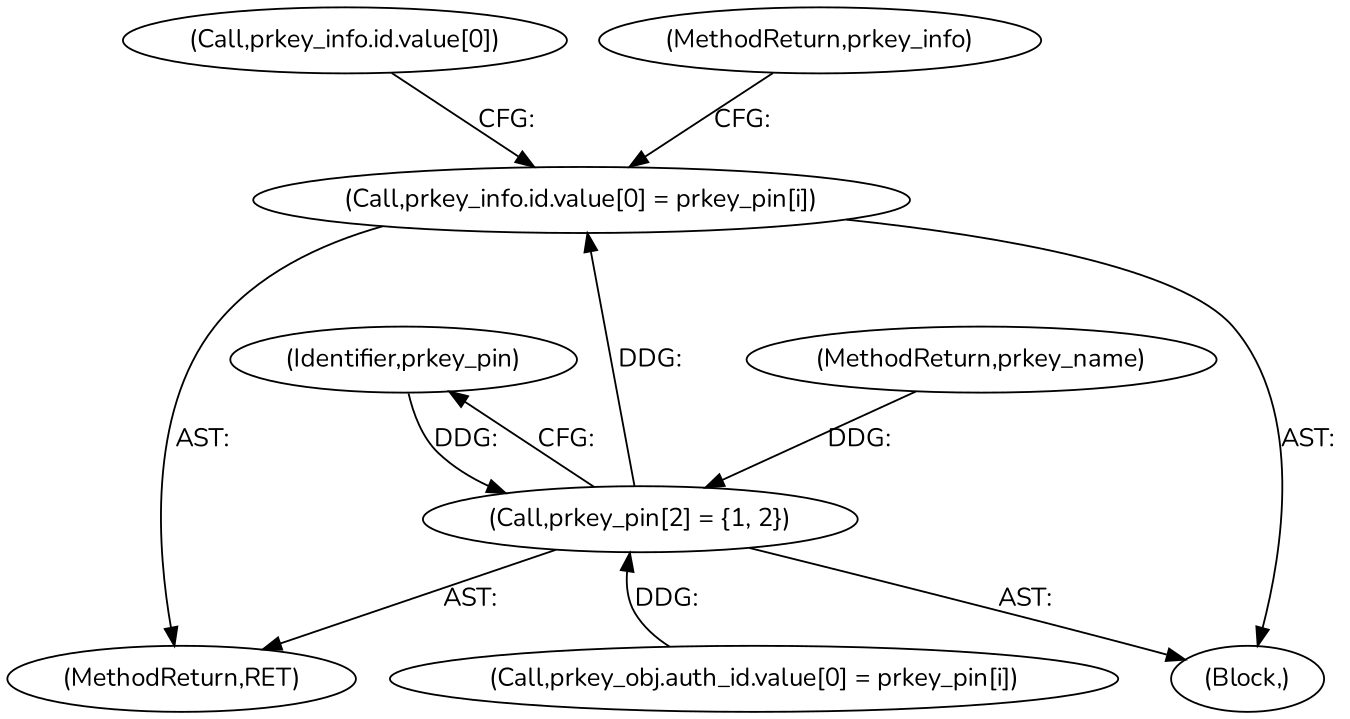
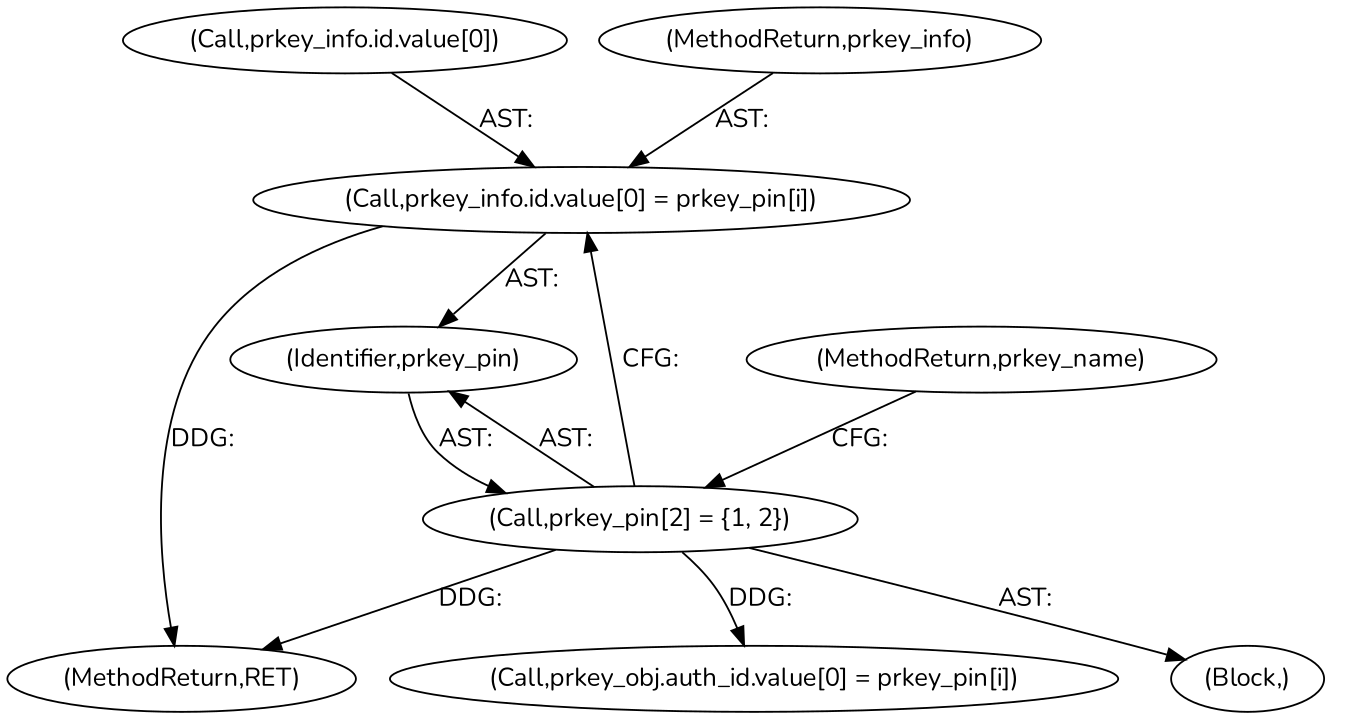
(510, 120) -> (510, 120)
(746, 120) -> (746, 120)
(1196, 299) -> (500, 274)
(654, 360) -> (654, 360)
(206, 439) -> (206, 439)
(470, 439) -> (470, 439)
(570, 439) -> (570, 439)
(863, 439) -> (863, 439)
(474, 599) -> (474, 599)
(636, 615) -> (715, 587)
